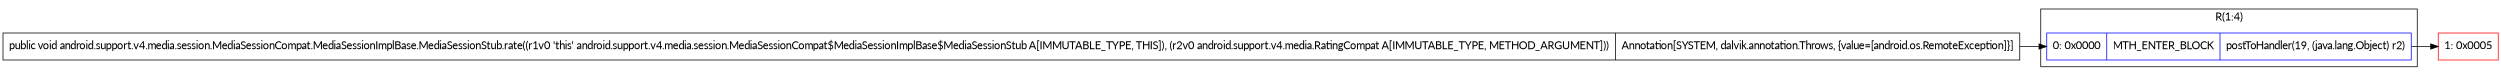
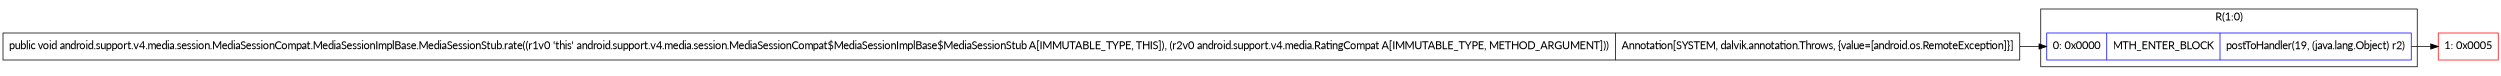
(2229, 18) -> (2229, 18)
